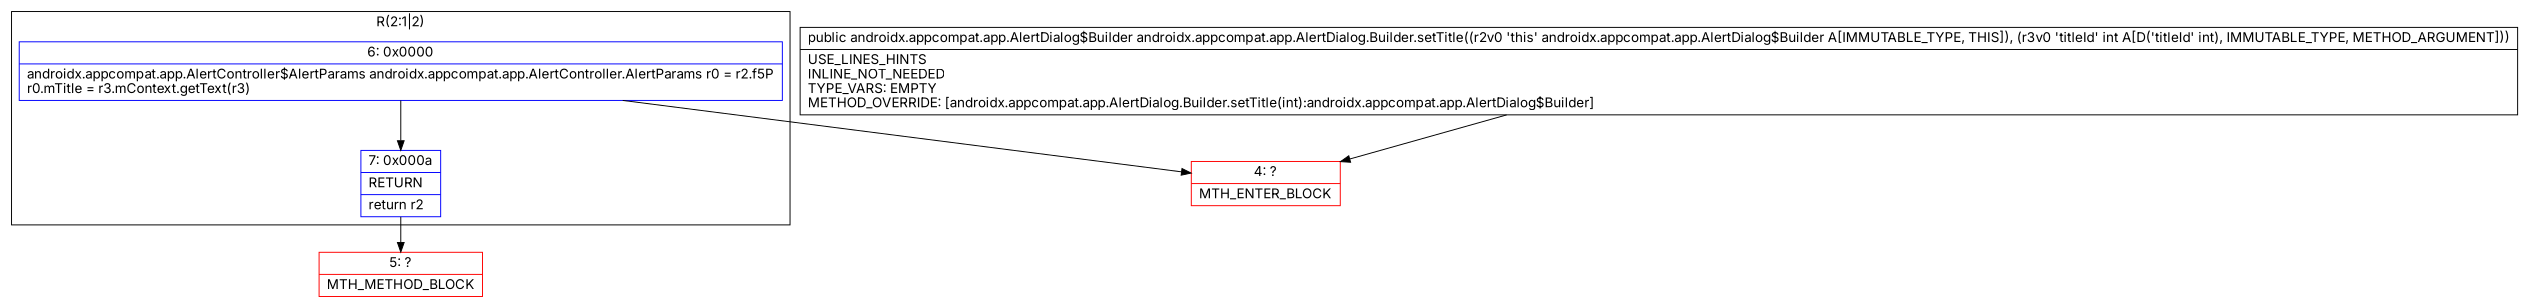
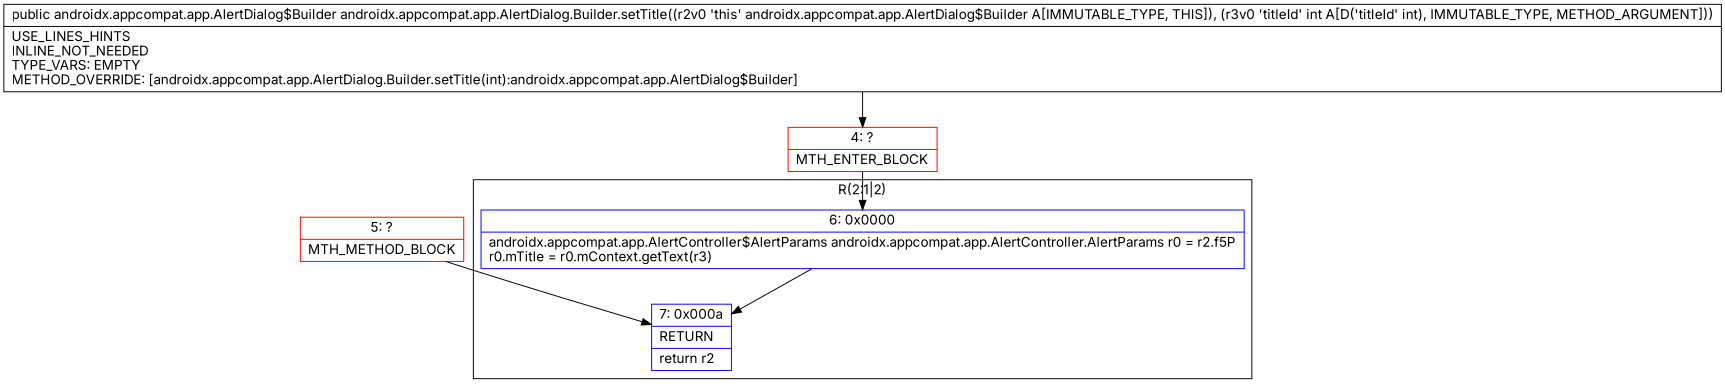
(139, 89) -> (601, 257)
(902, 136) -> (863, 186)
(401, 231) -> (544, 292)
